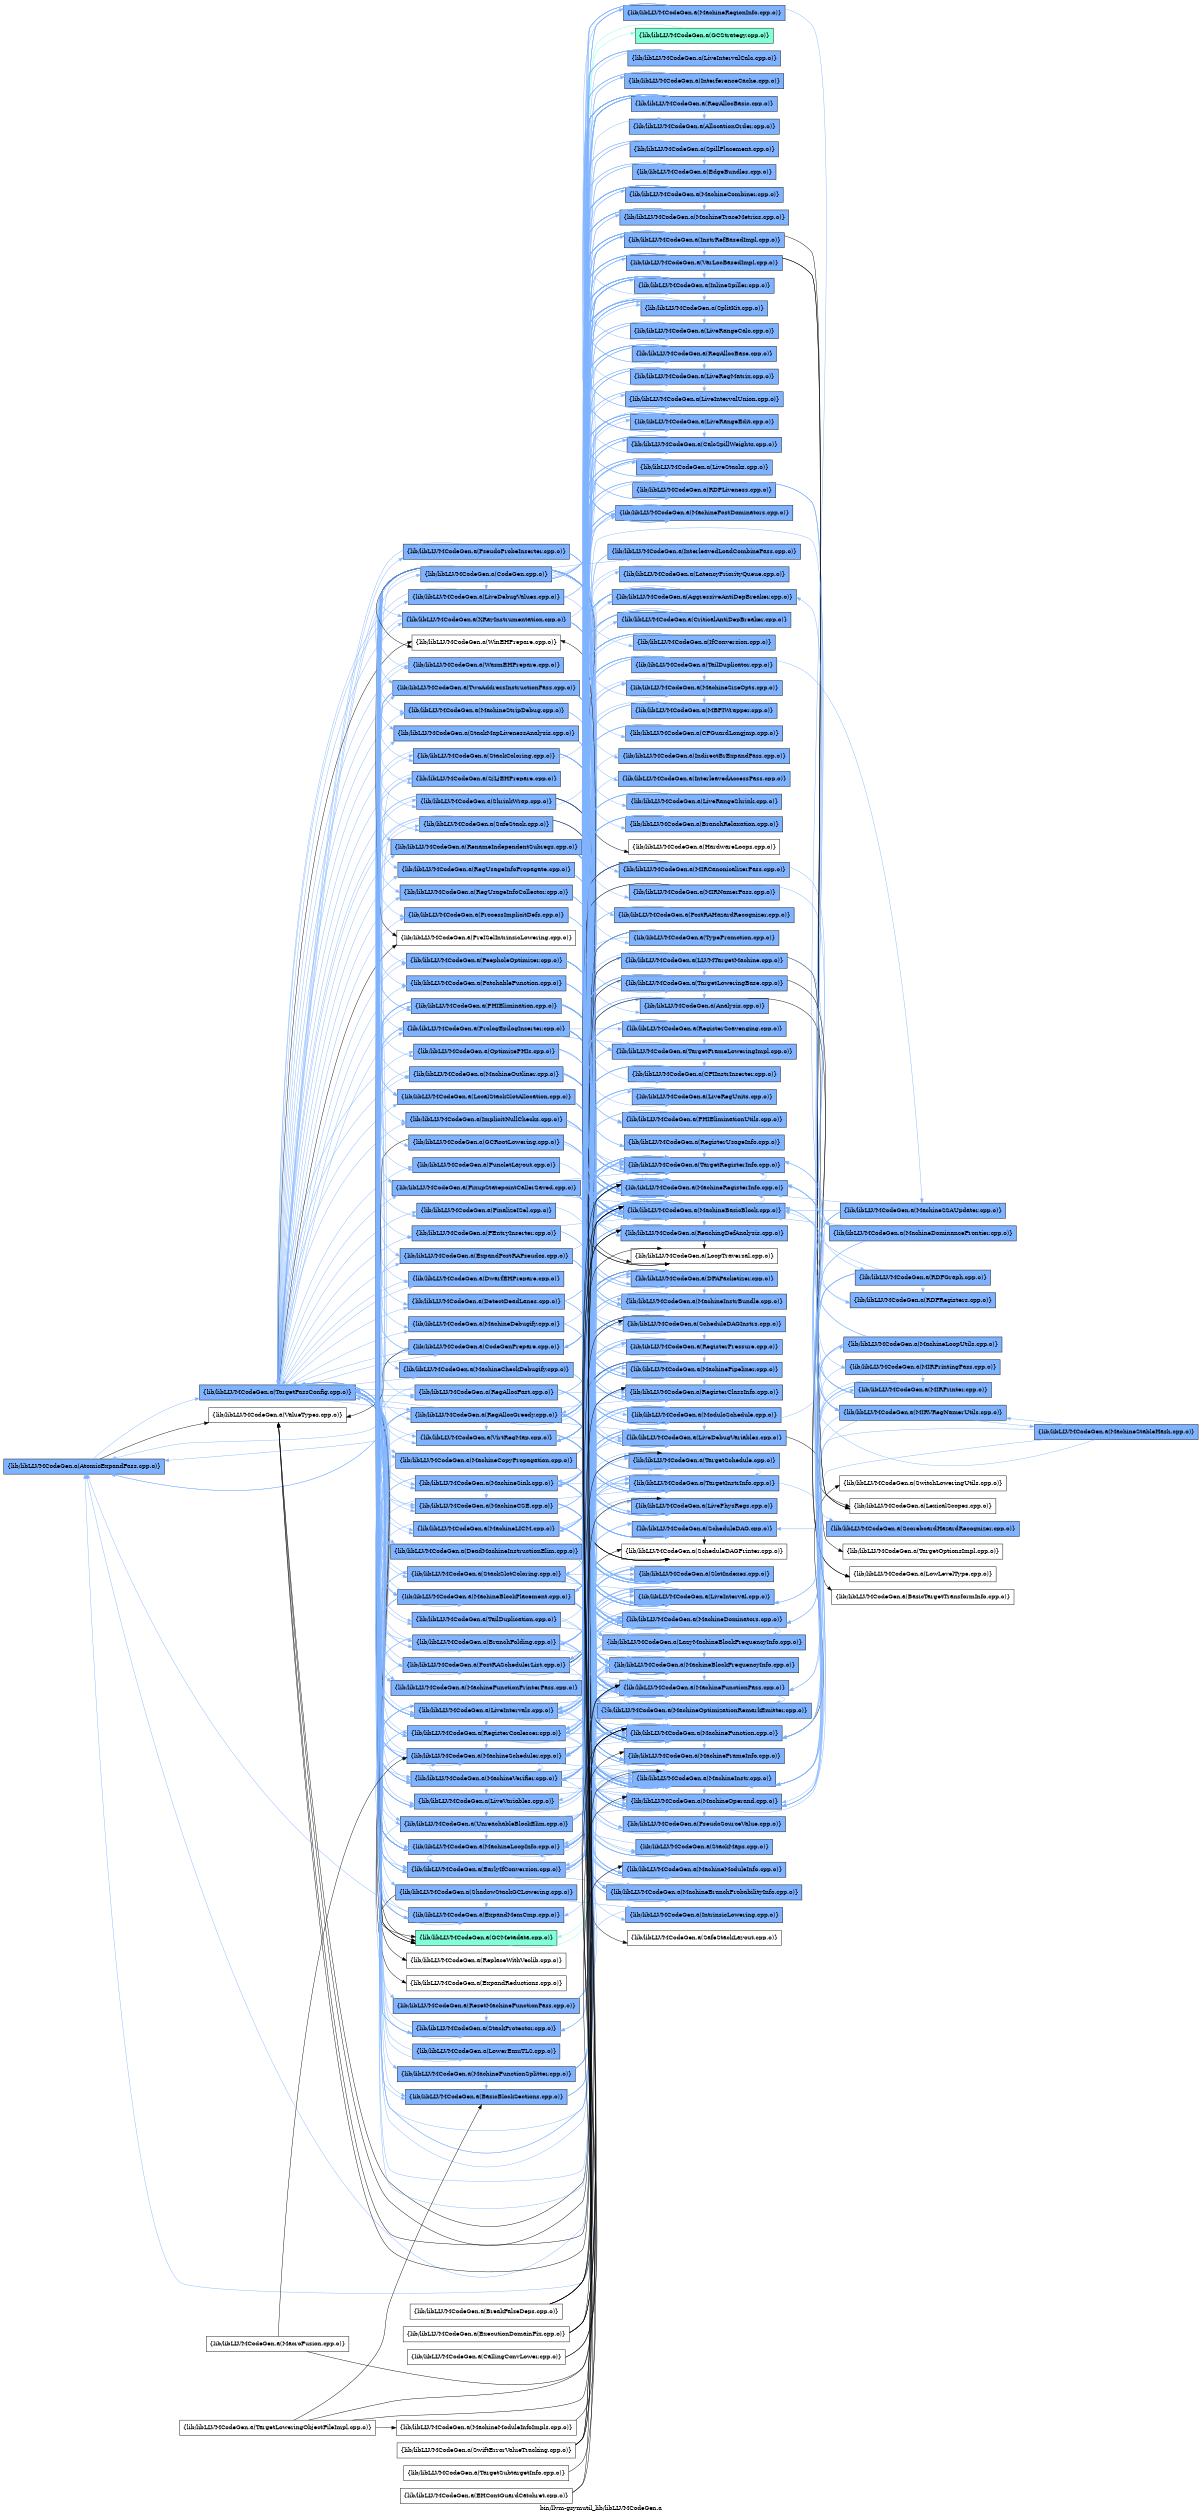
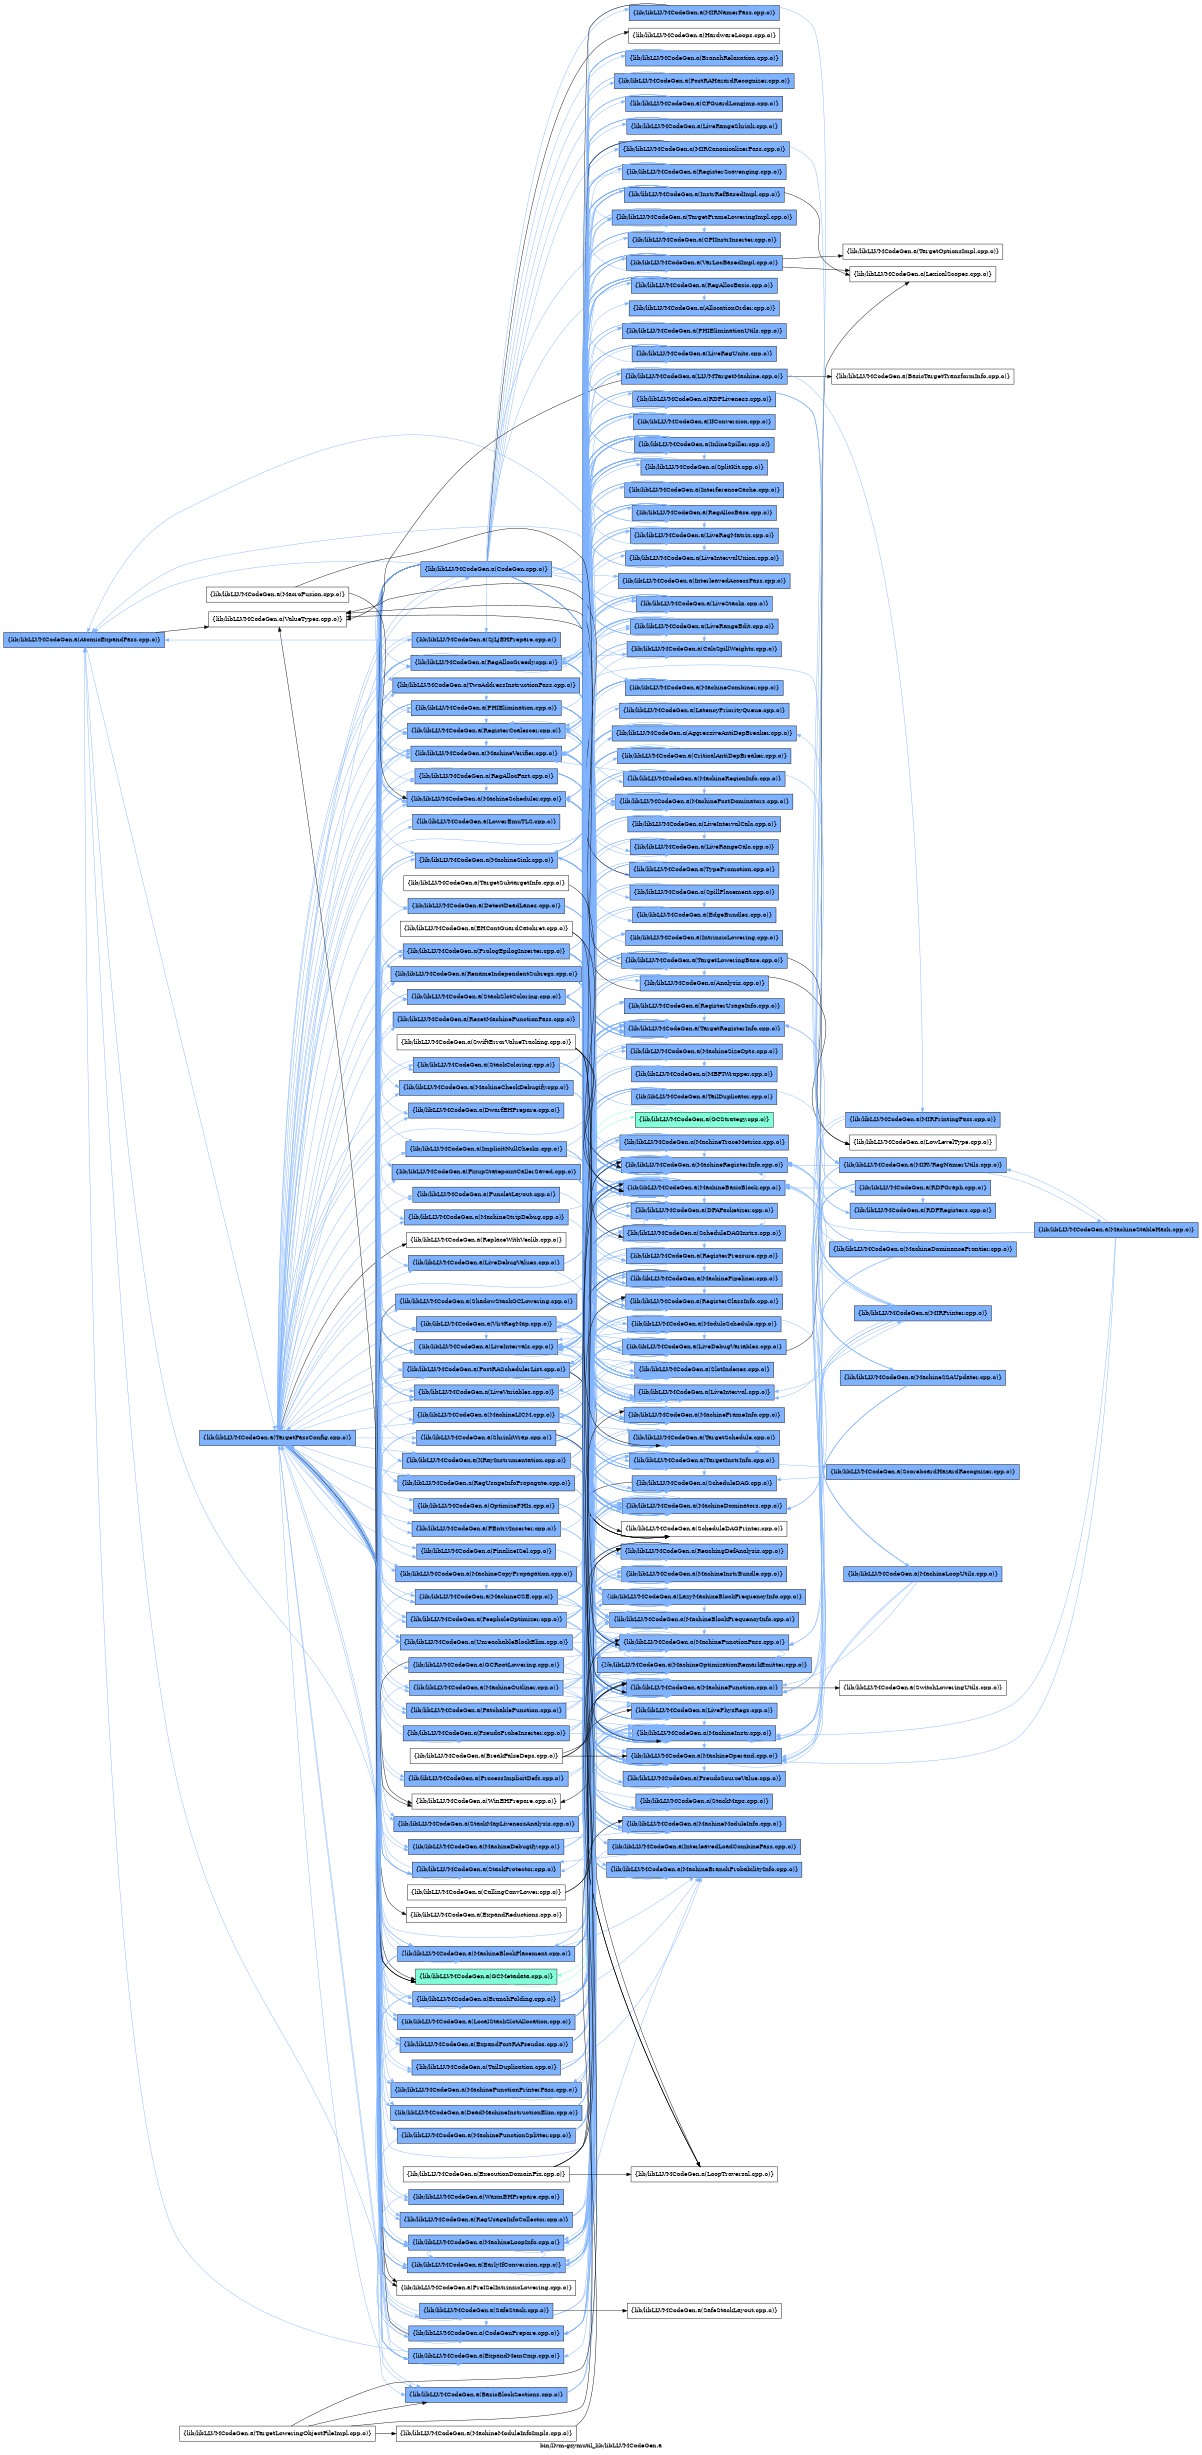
(704, 756) -> none
(486, 1720) -> (377, 1041)
